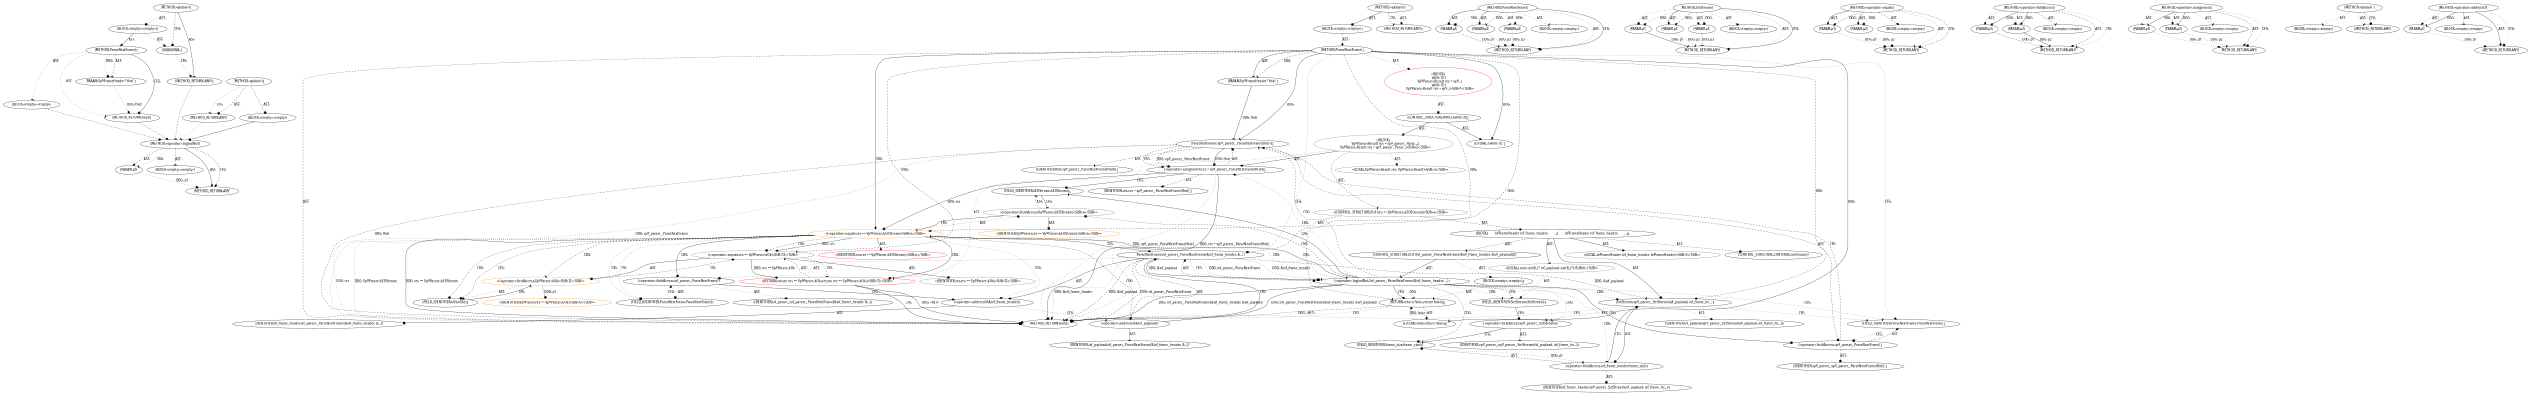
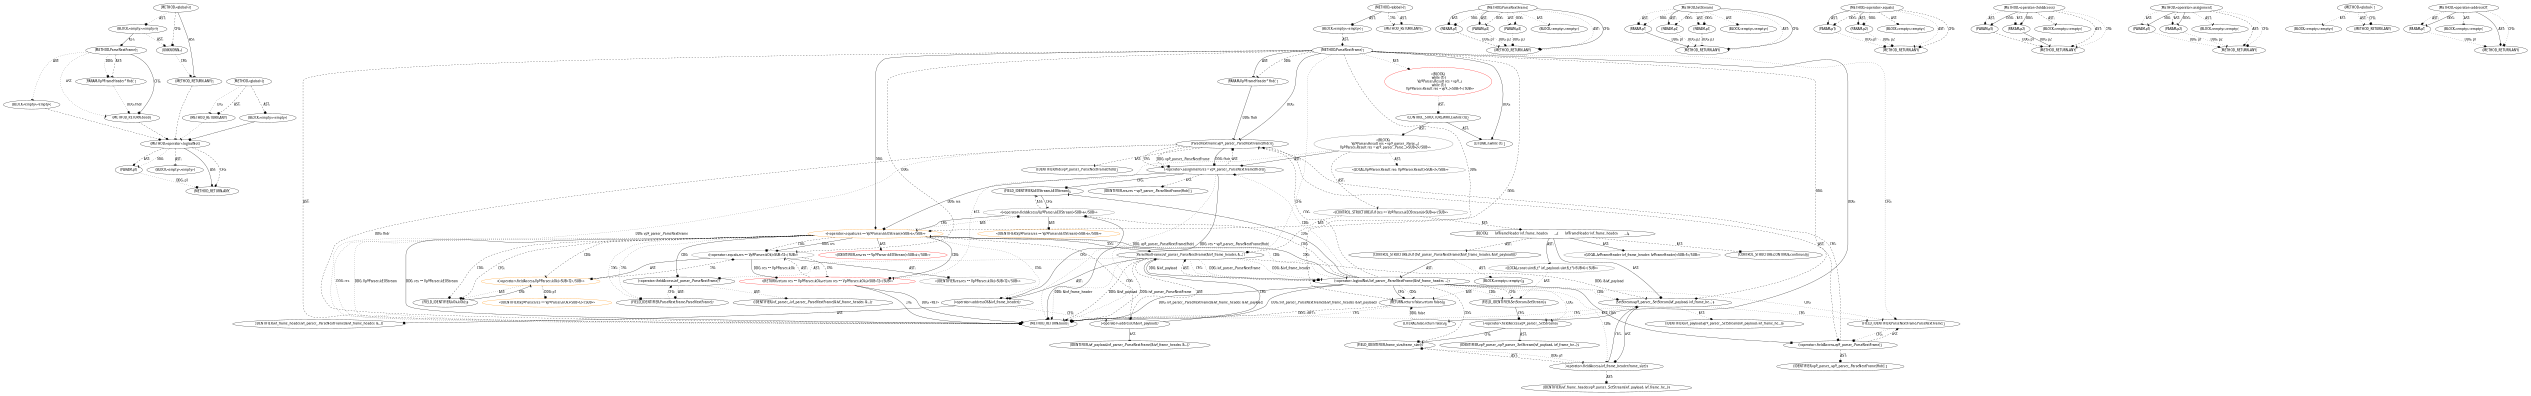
(1808, 255) -> (1808, 255)
(835, 292) -> (1085, 249)
(1426, 311) -> none
